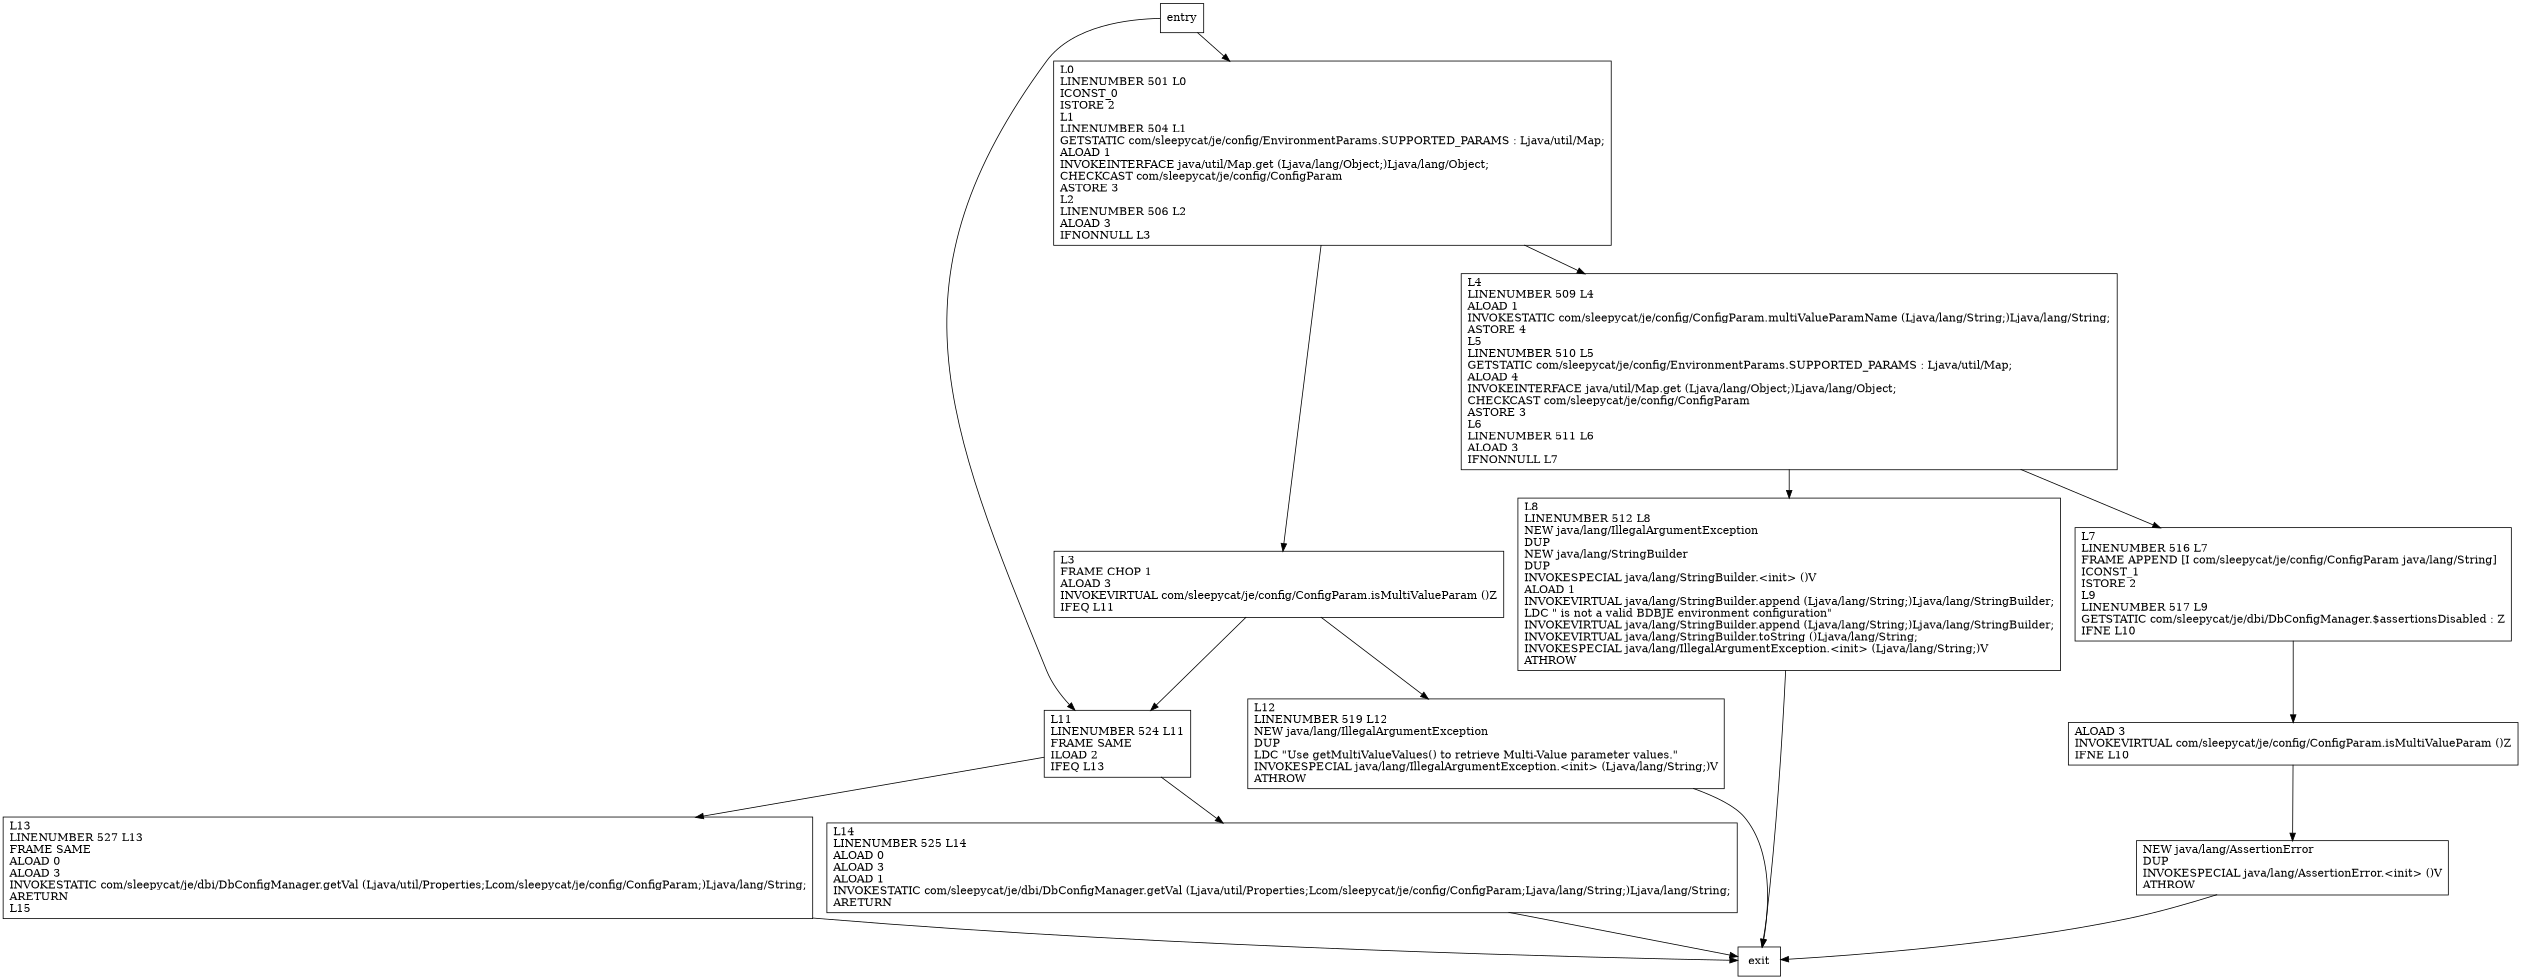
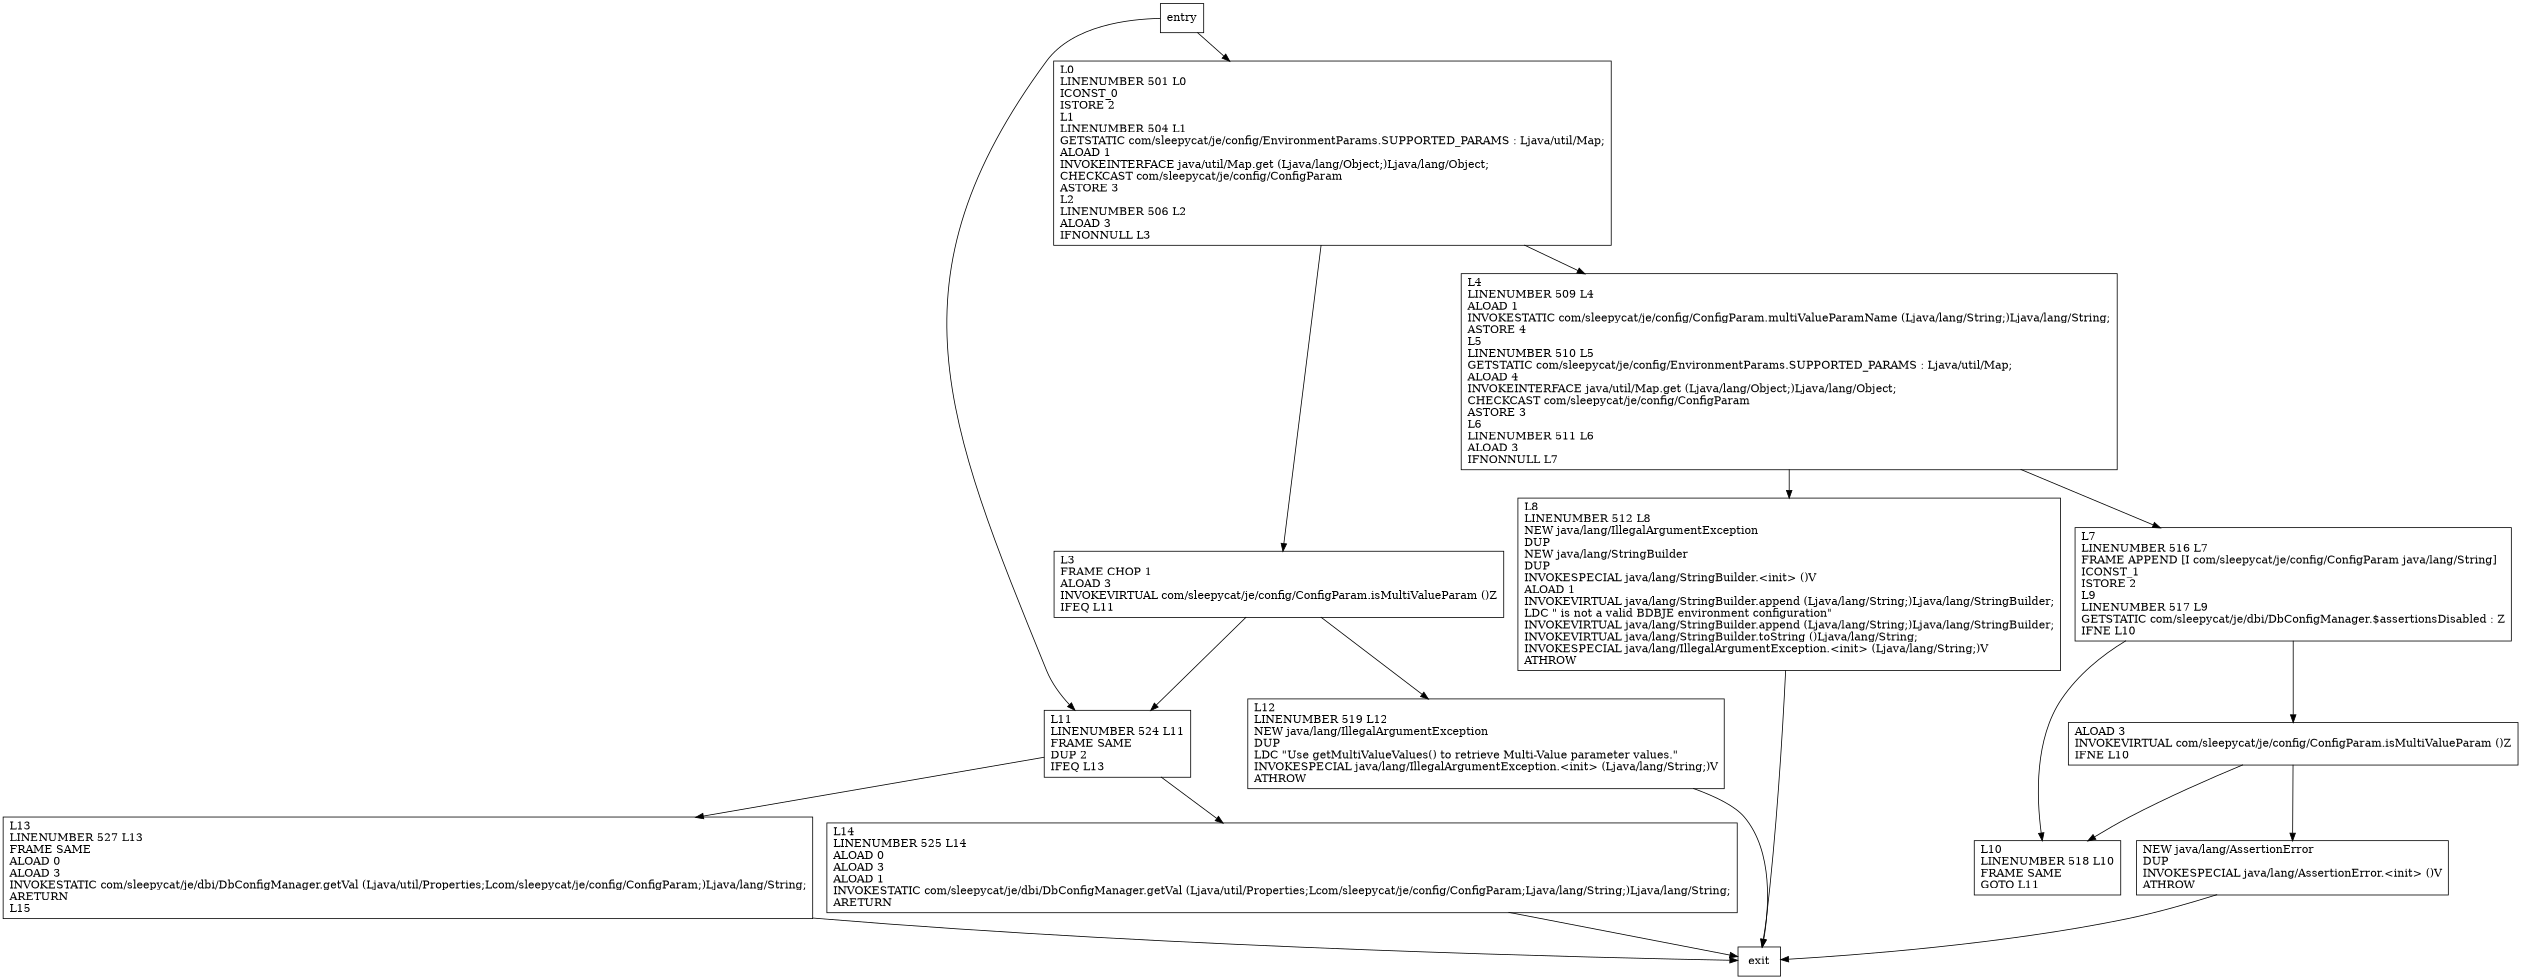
(1117, 744) -> (1117, 744)
none -> (2048, 868)
